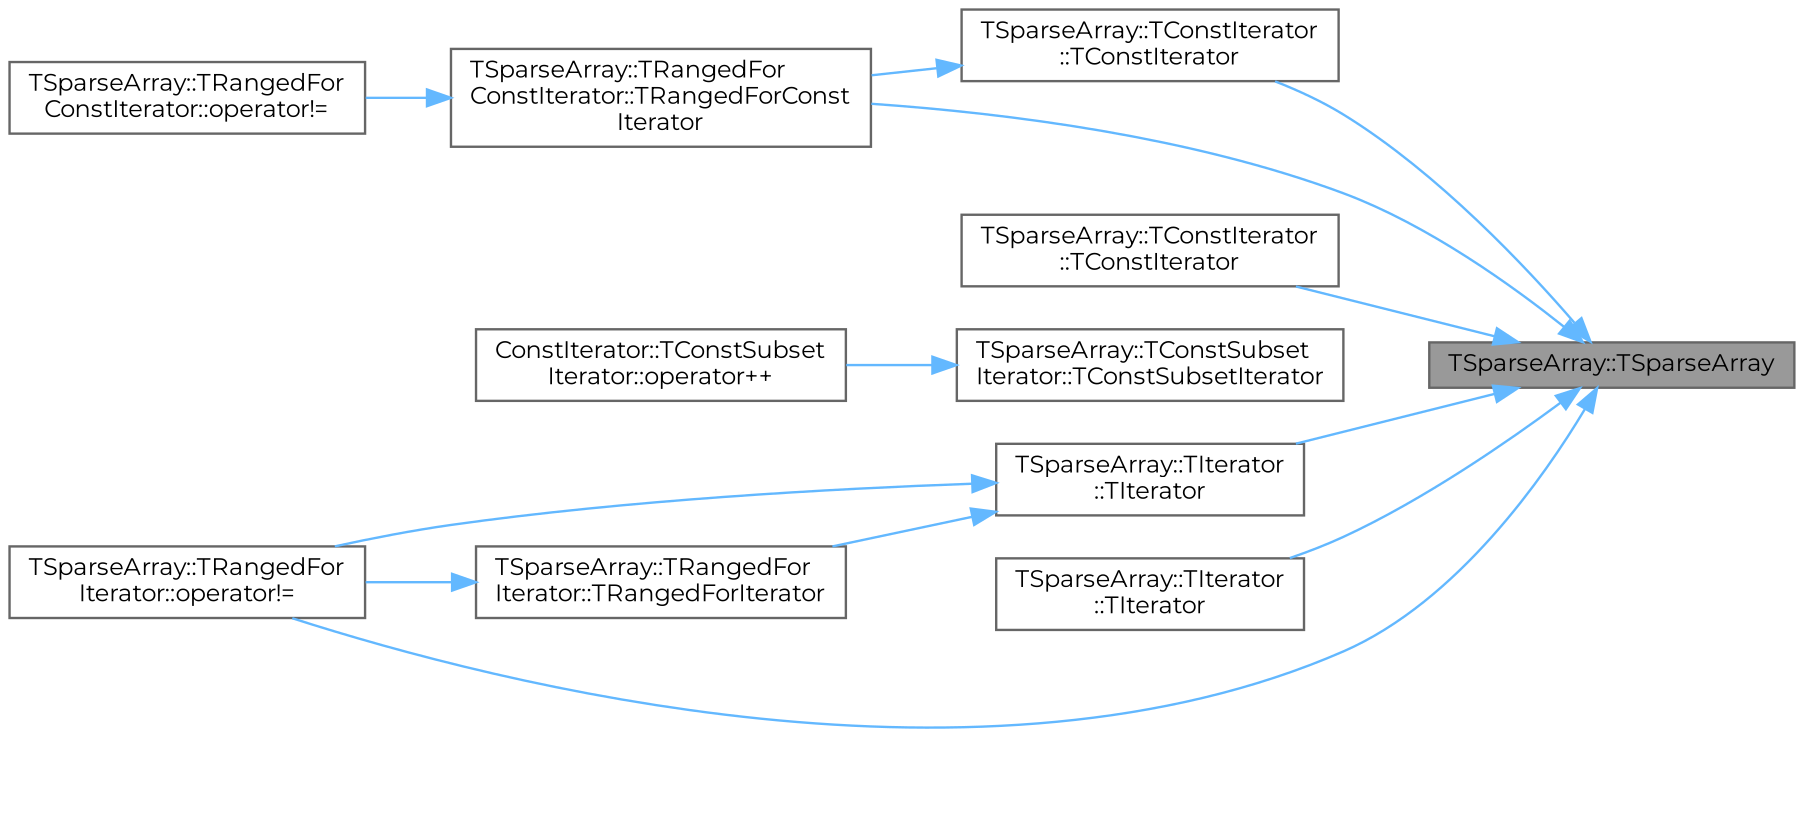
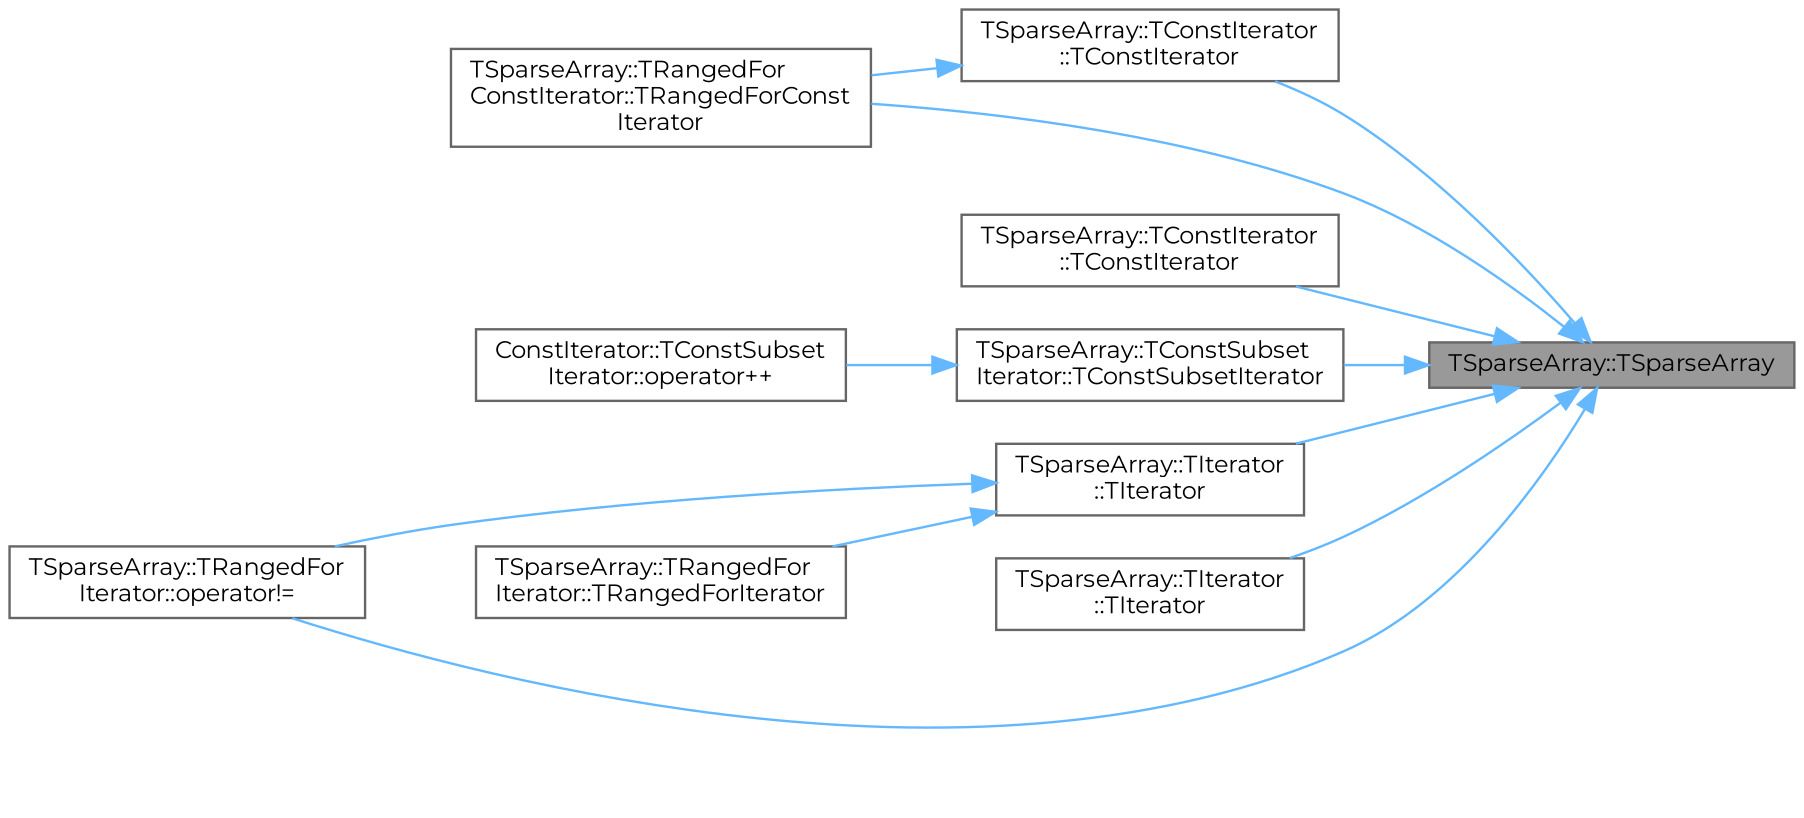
(187, 98) -> none
none -> (1374, 365)
(409, 582) -> none
